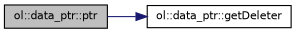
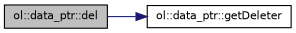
(56, 17) -> (56, 17)
